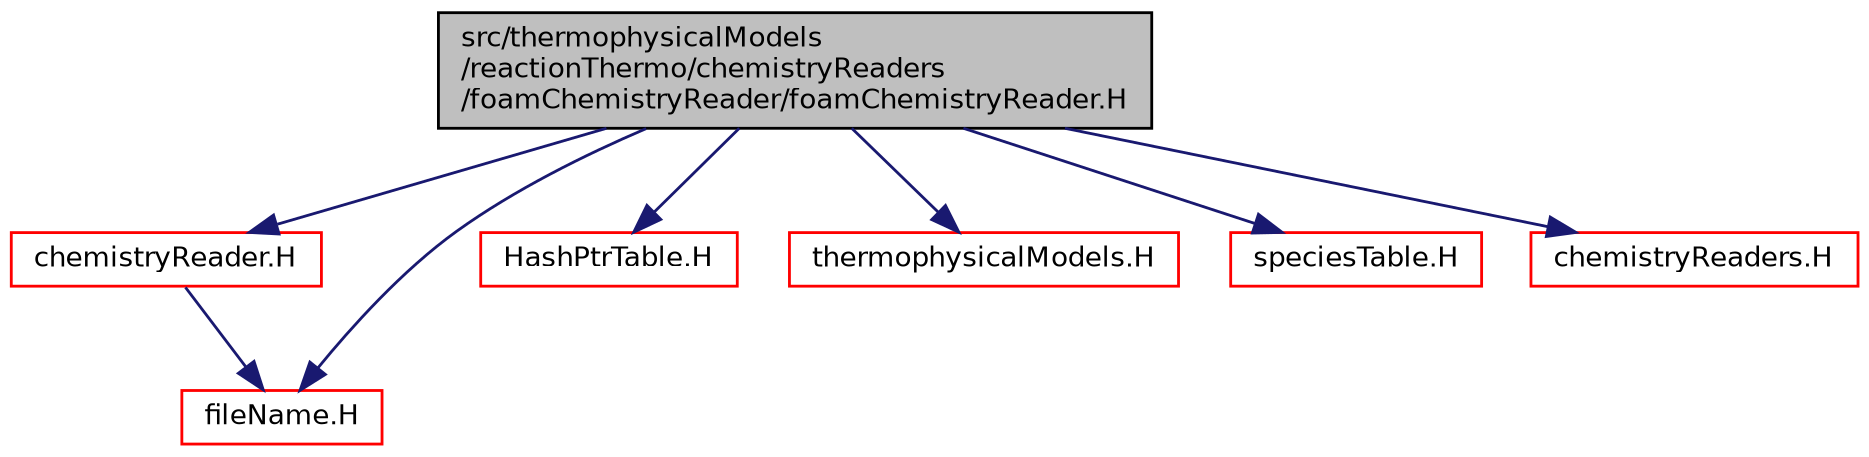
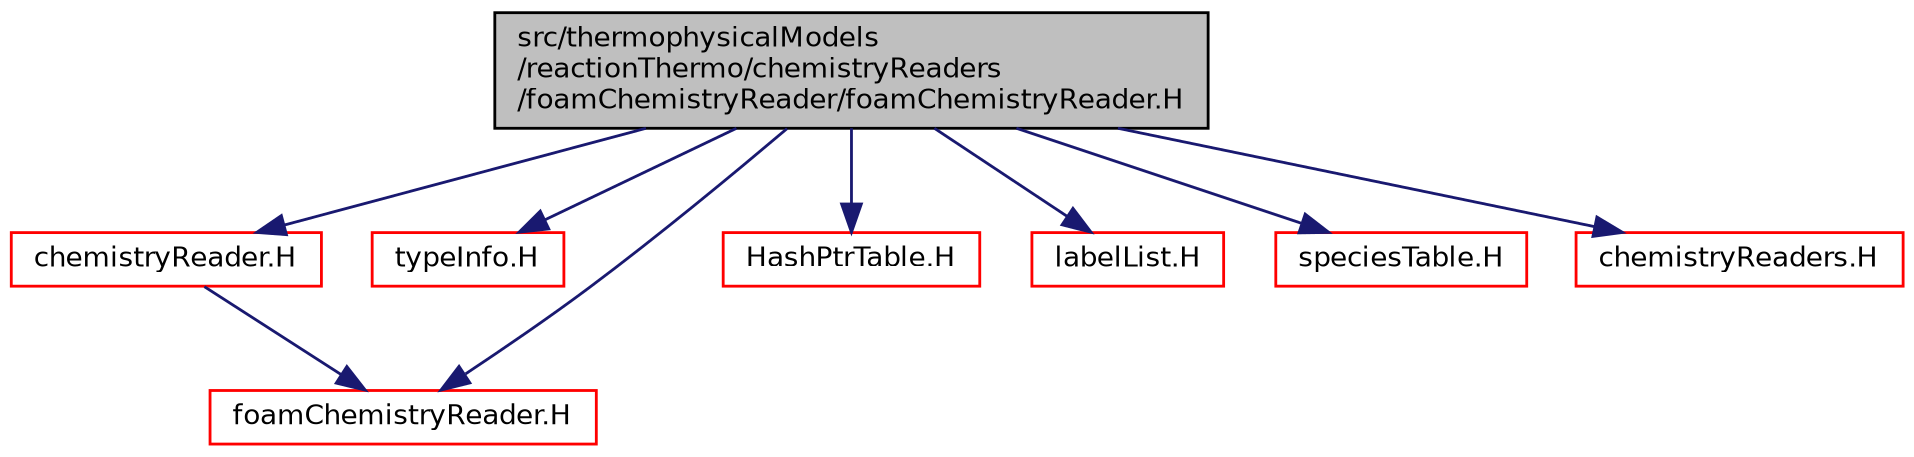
none -> (468, 259)
(984, 259) -> (1128, 259)
(282, 417) -> (403, 417)
